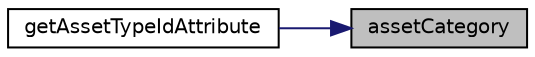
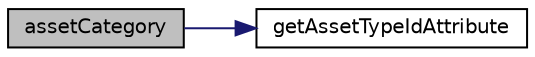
(305, 28) -> (210, 28)
